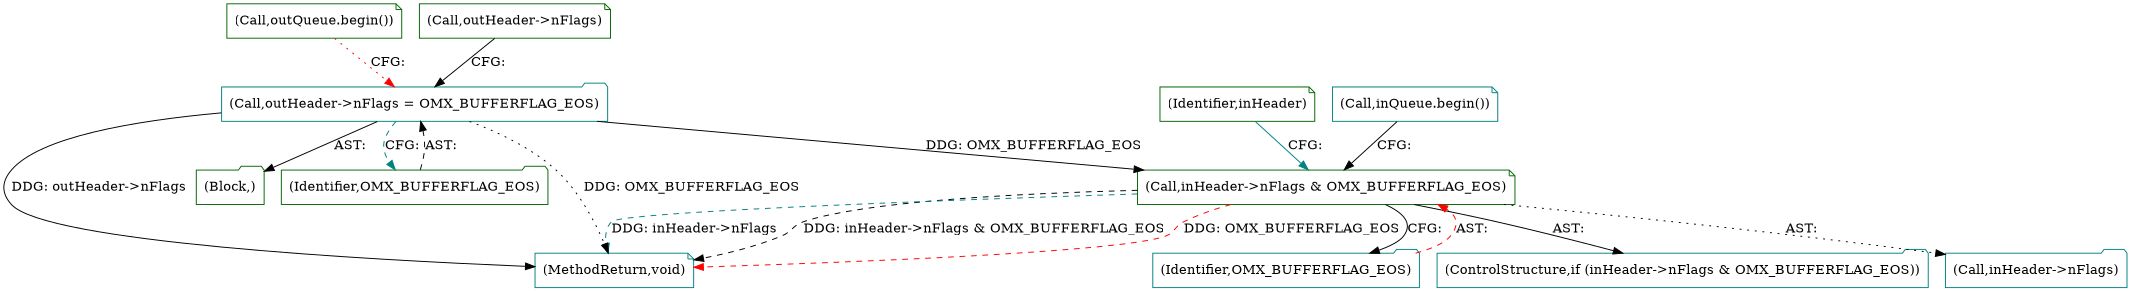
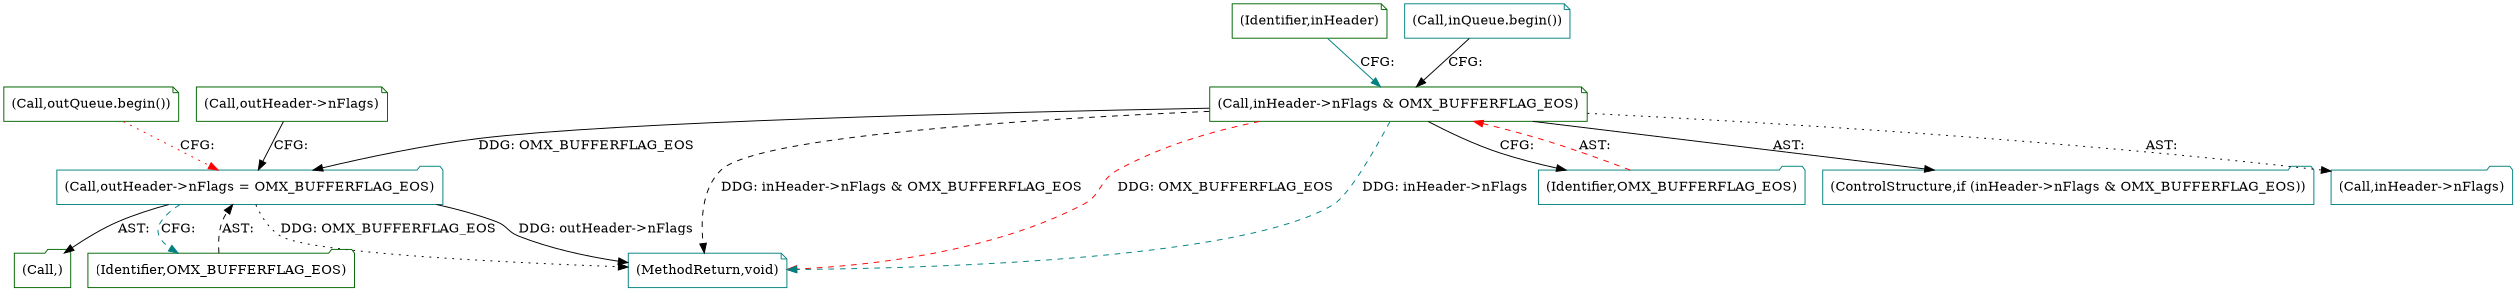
(865, 145) -> (764, 121)
(230, 187) -> (43, 270)
